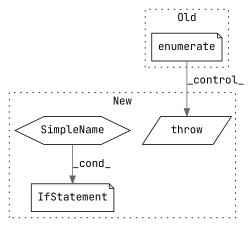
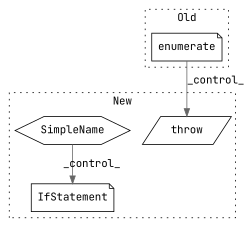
(92, 164) -> (92, 164)
